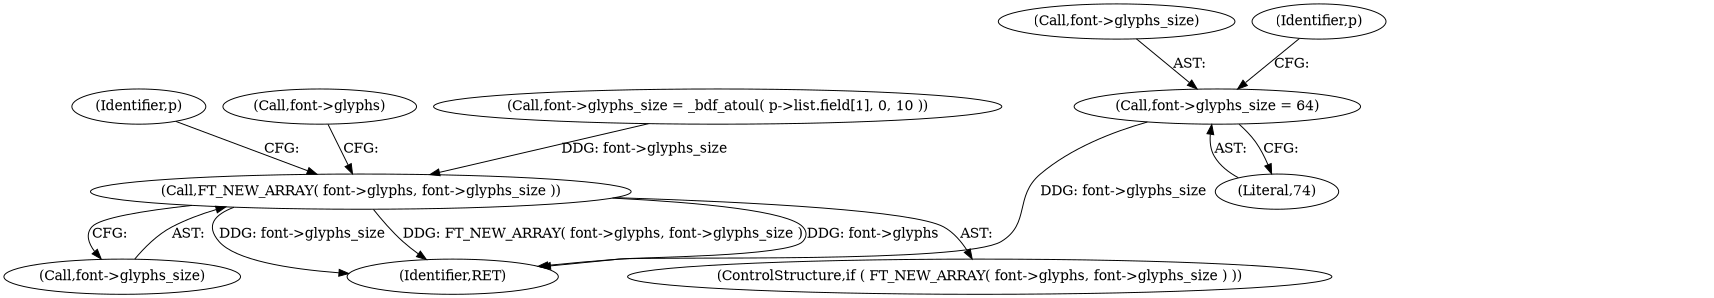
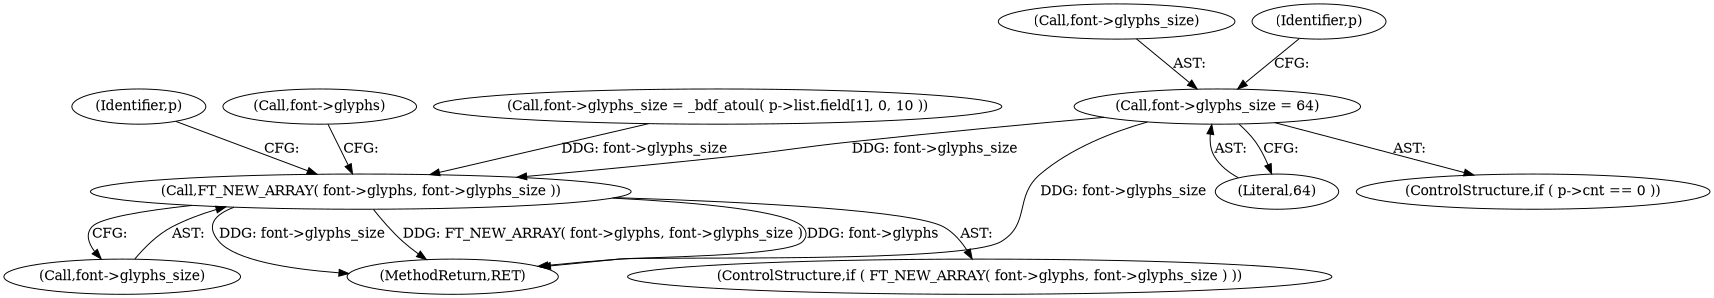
none -> (815, 146)
(1277, 192) -> (1277, 192)
none -> (1533, 192)
(453, 277) -> (453, 277)
